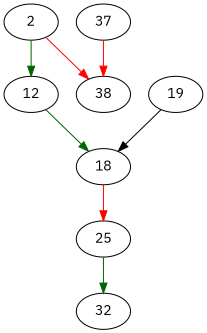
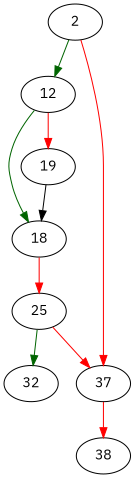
(64, 55) -> (103, 196)
none -> (48, 126)
none -> (68, 344)
